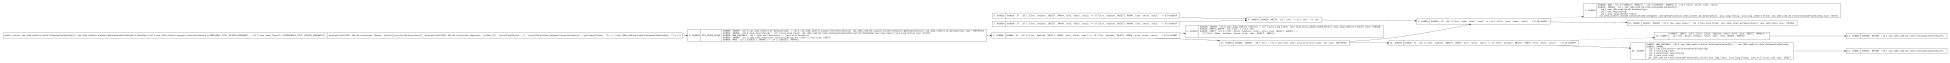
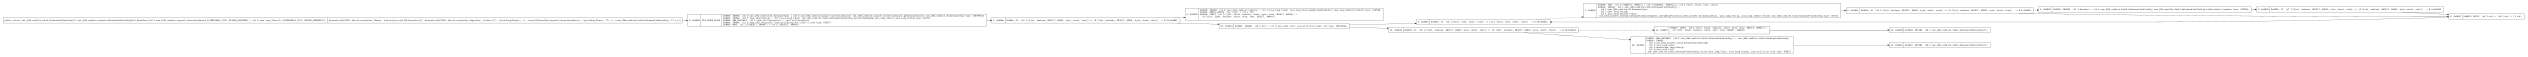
none -> (2145, 9)
none -> (1843, 11)
(1613, 12) -> (1613, 12)
(1712, 23) -> none
